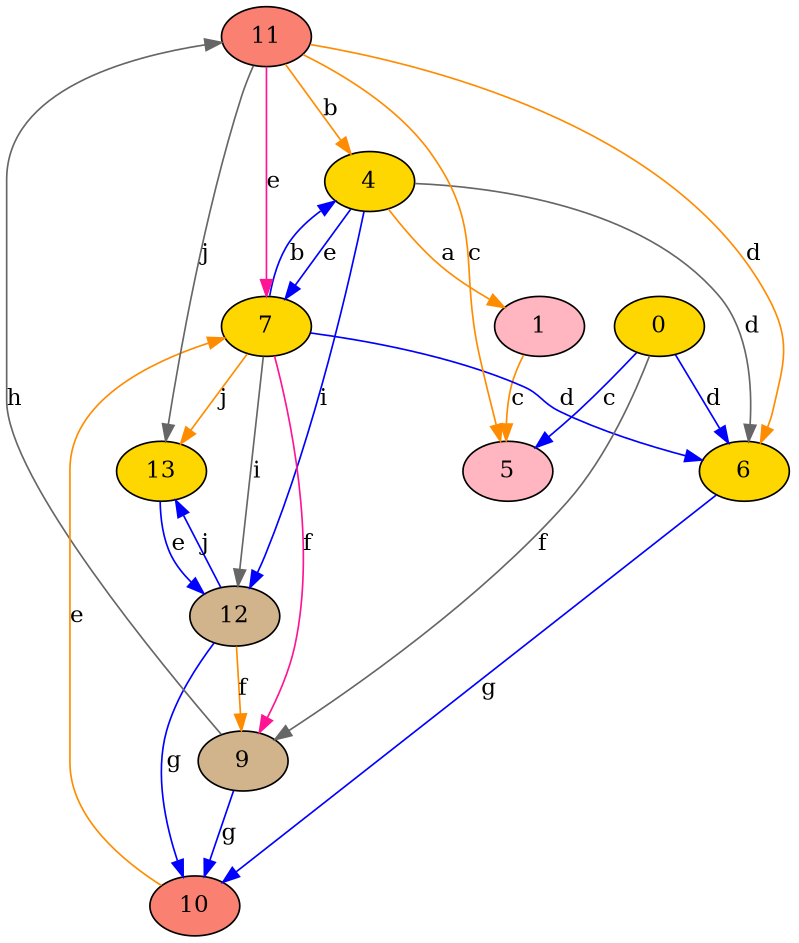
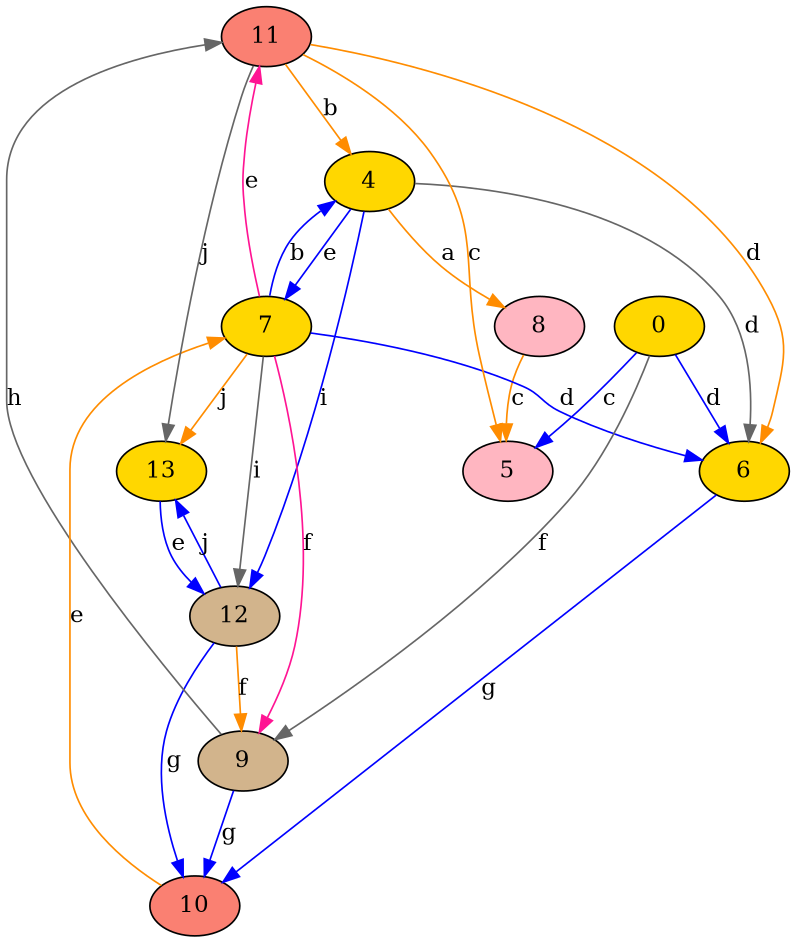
(266, 173) -> (243, 190)
(540, 326) -> (540, 326)
